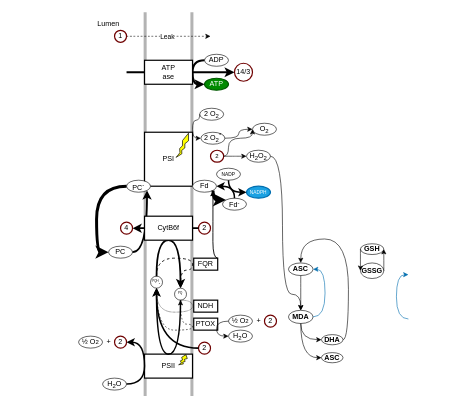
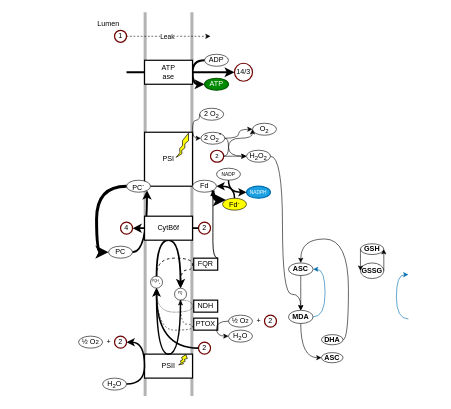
none -> (231, 153)
(234, 204) -> (234, 204)
(308, 338) -> none
